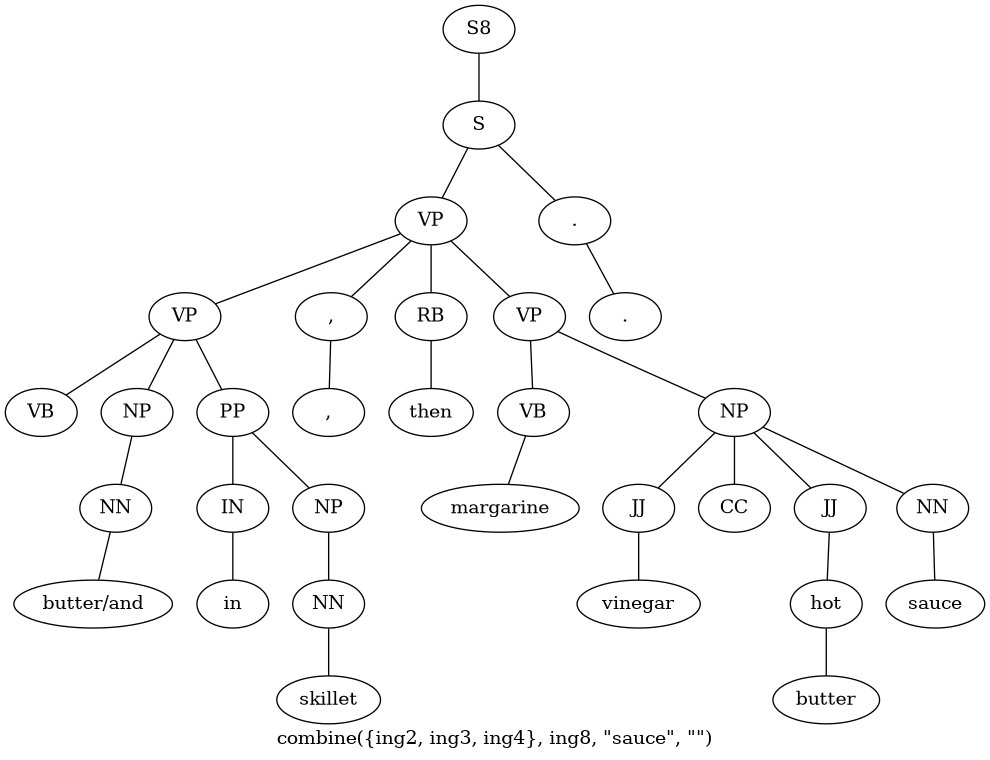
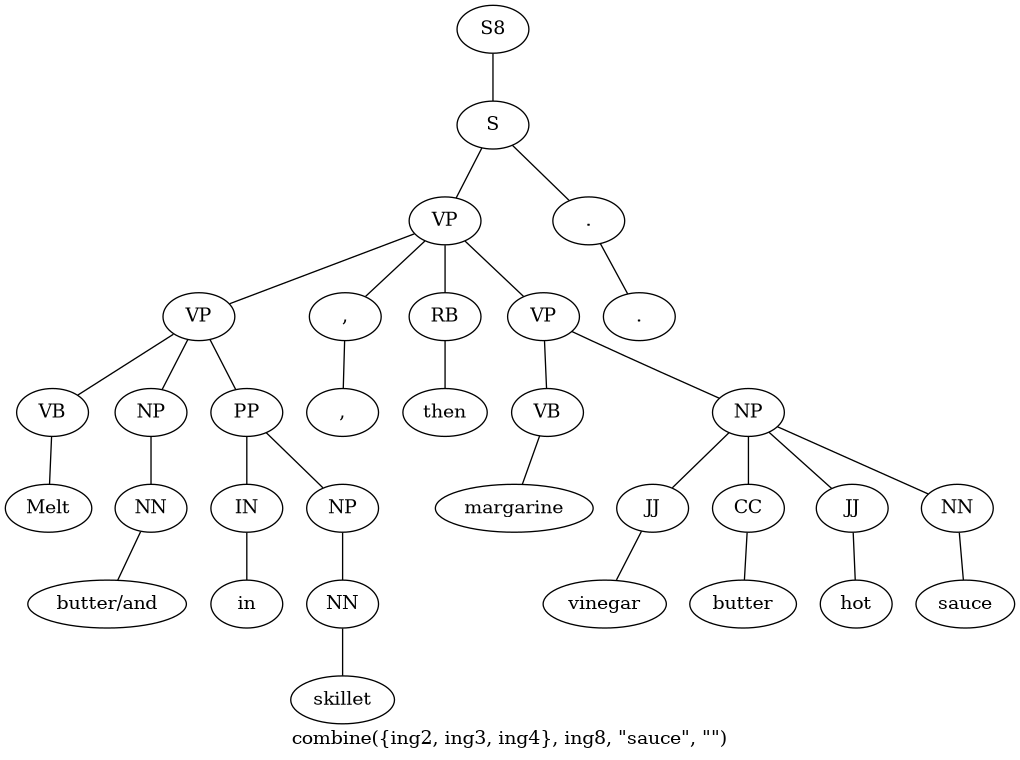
none -> (49, 508)
(826, 652) -> (746, 556)
